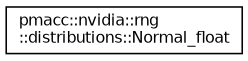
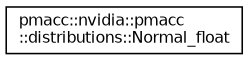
(124, 30) -> (124, 30)
